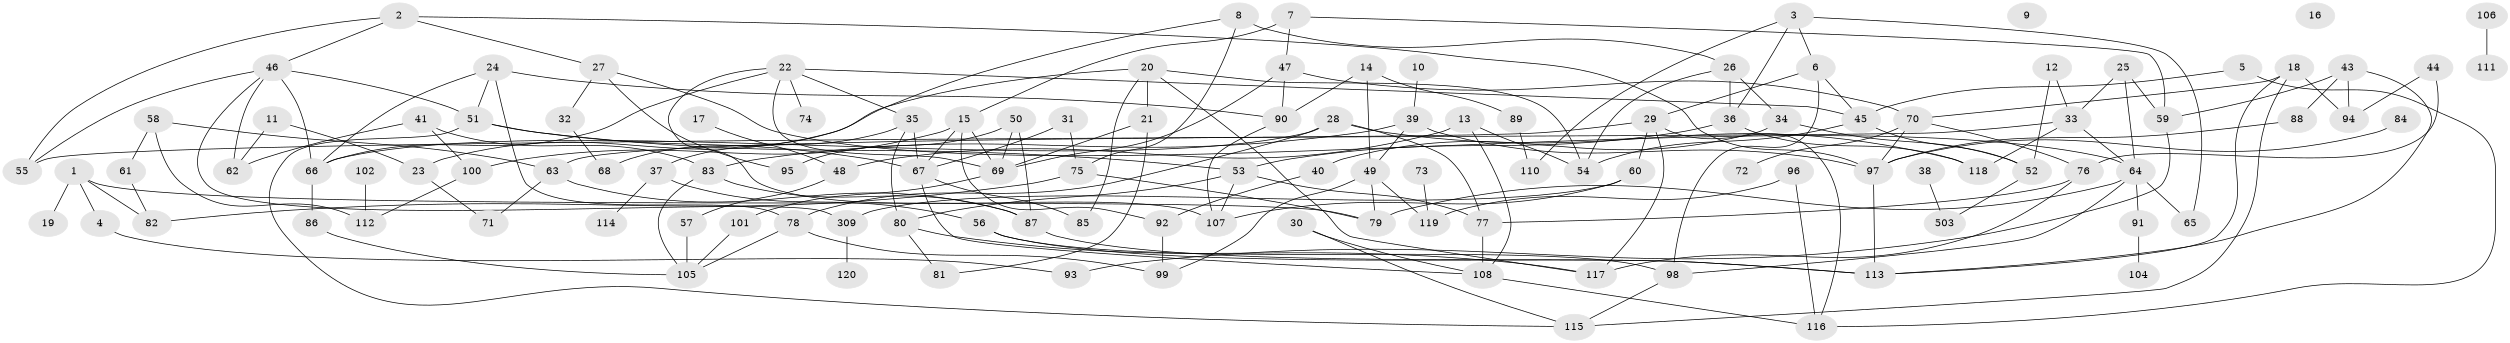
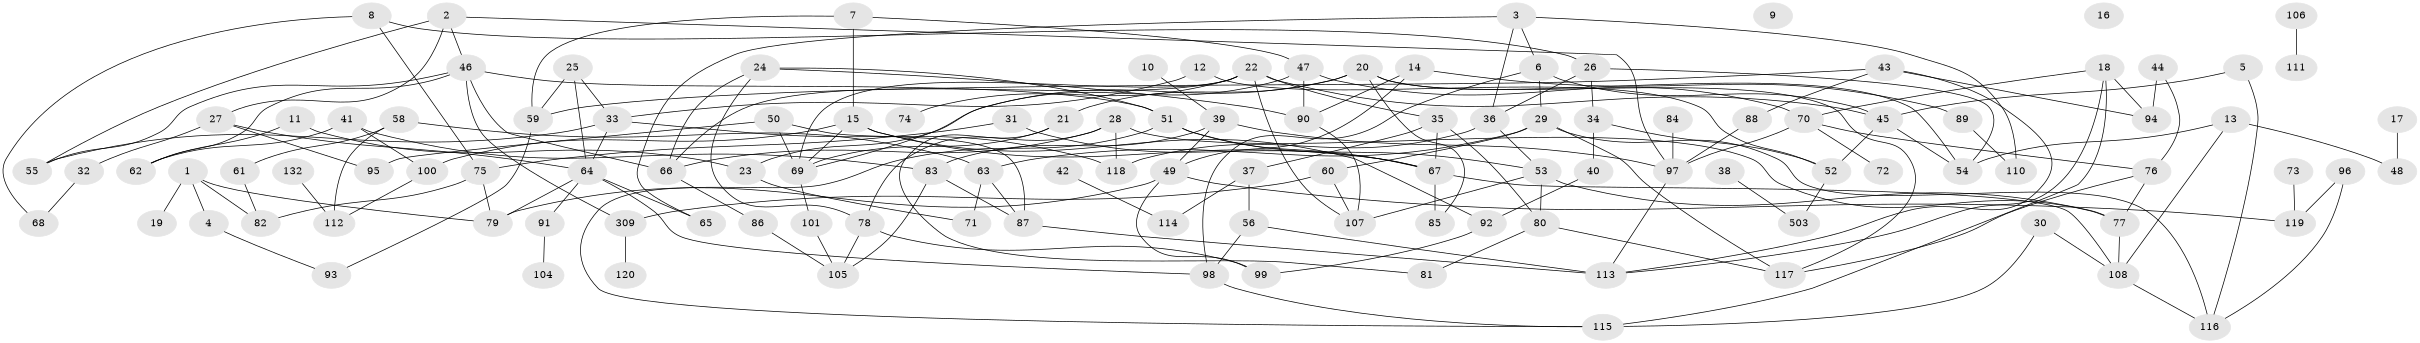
(365, 172) -> (293, 172)
none -> (1063, 172)
(687, 223) -> none
